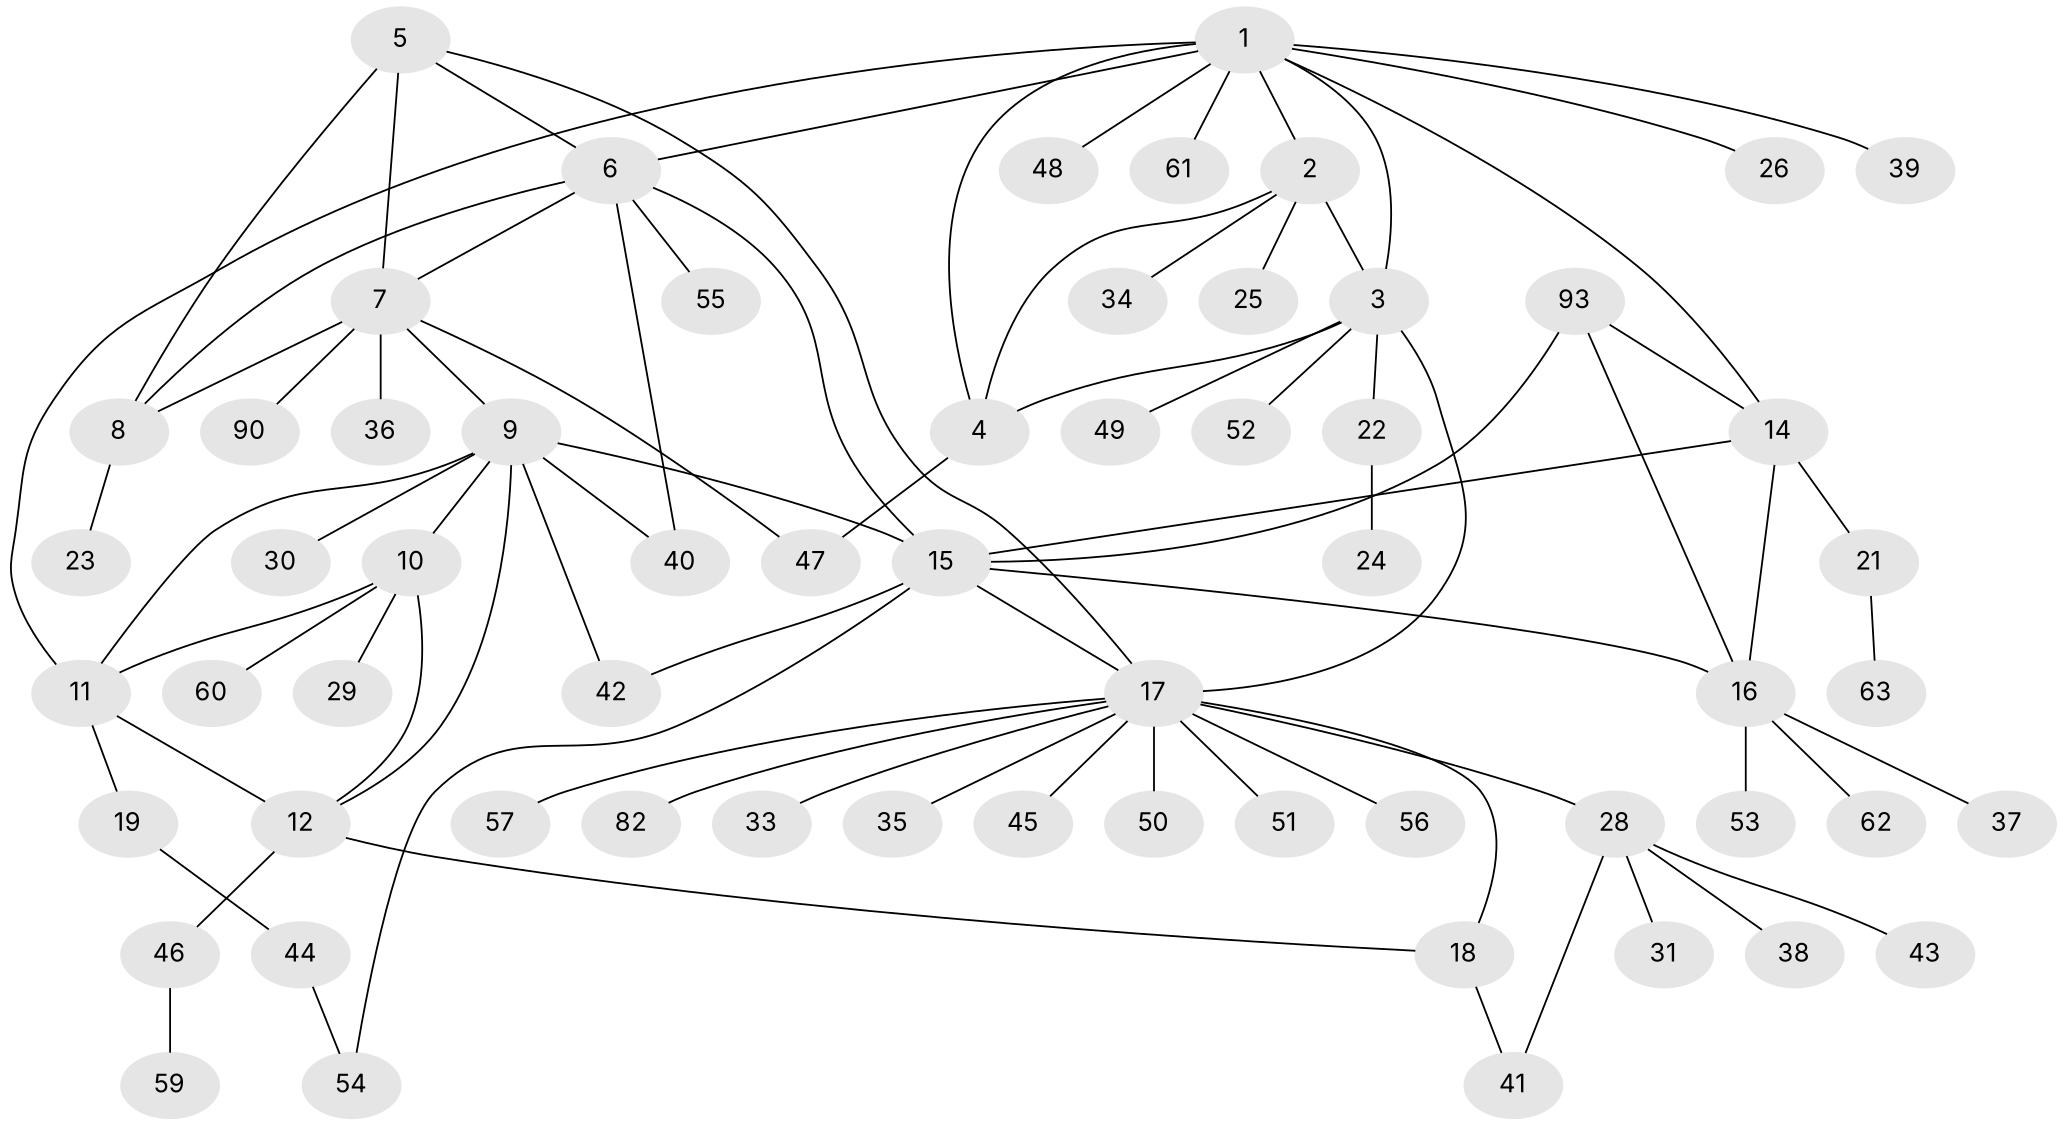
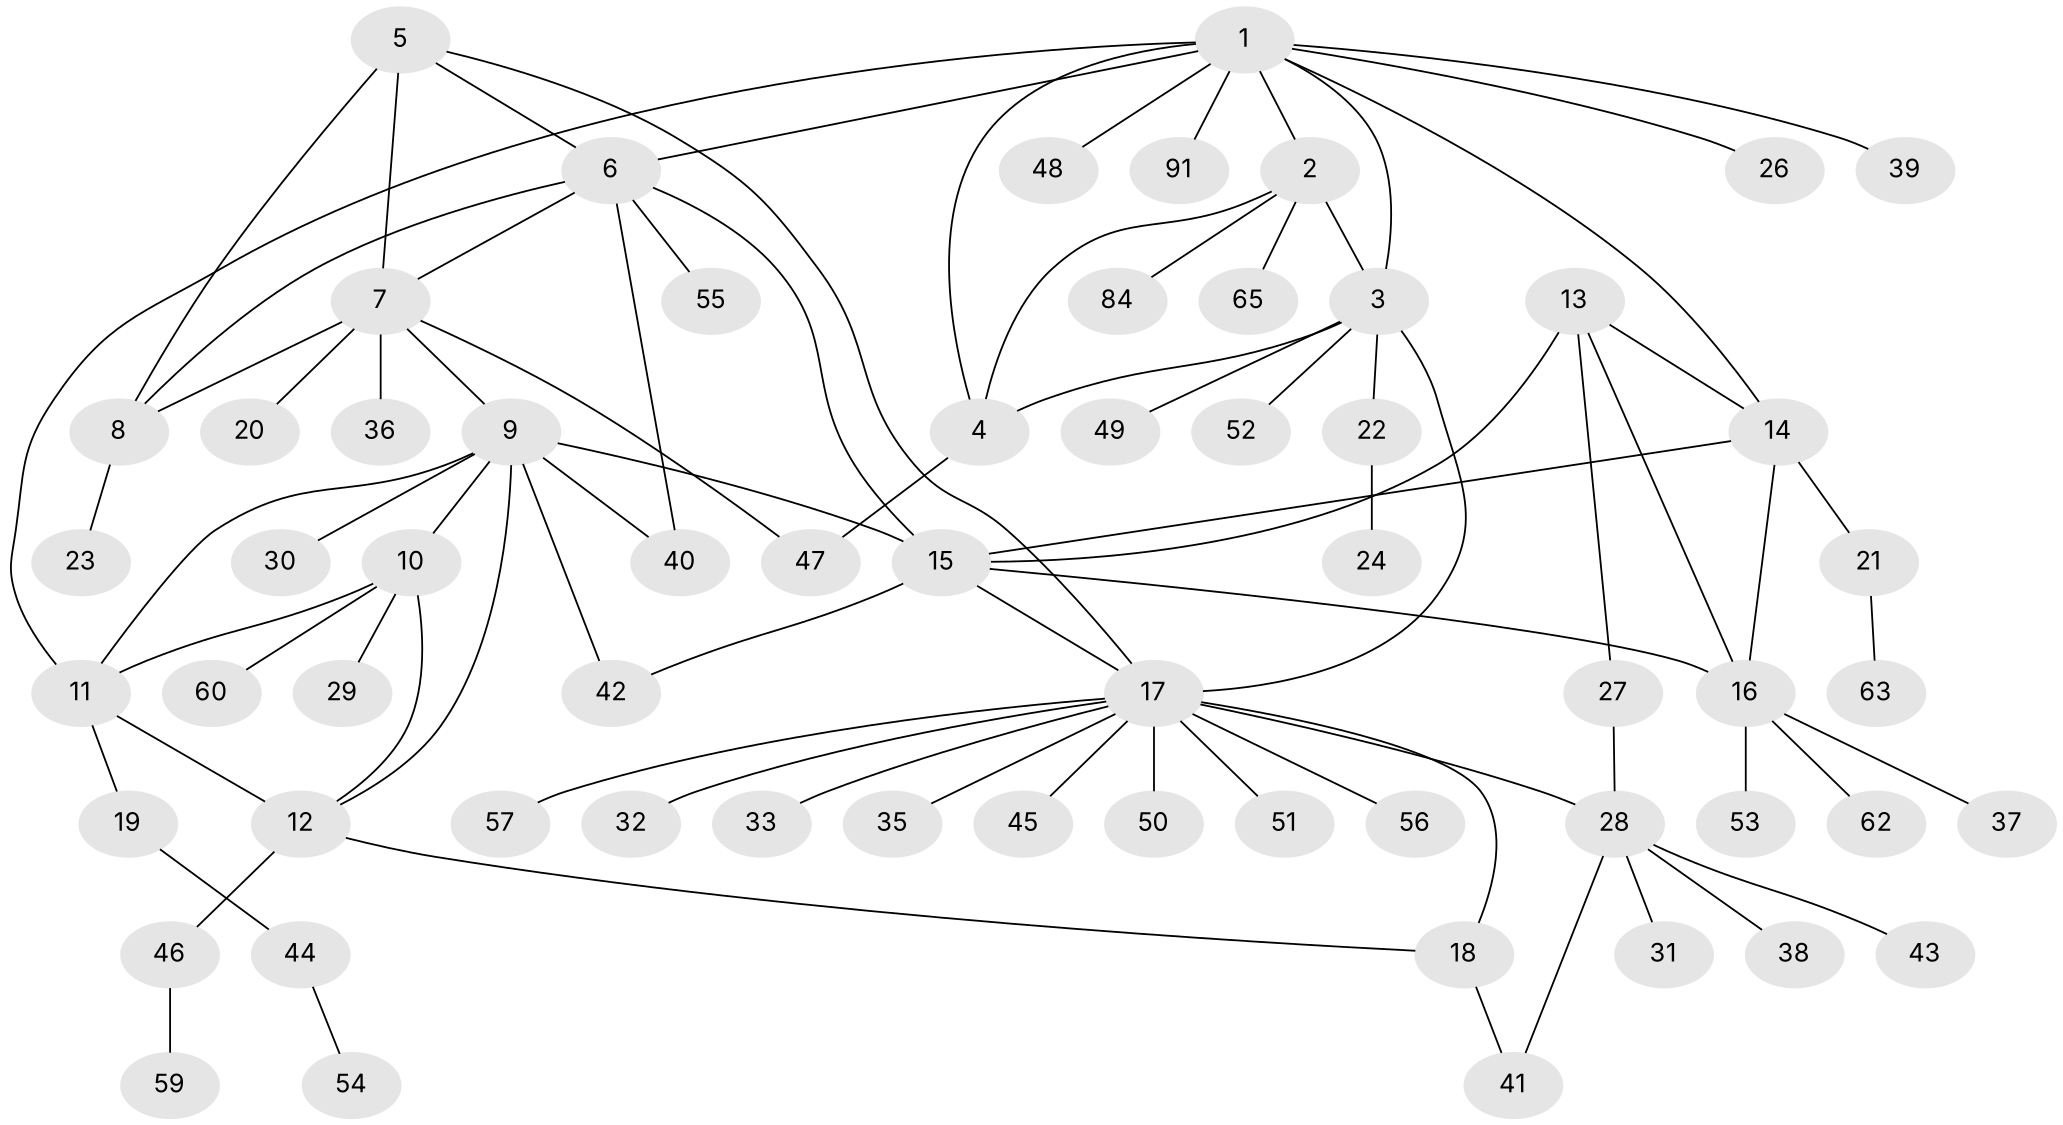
(1179, 171) -> (1179, 171)
(1118, 301) -> (1118, 301)
(1248, 301) -> (1248, 301)
(1575, 301) -> (1575, 301)
(250, 432) -> (250, 432)
none -> (1613, 693)
(549, 746) -> none
(631, 824) -> (631, 824)
